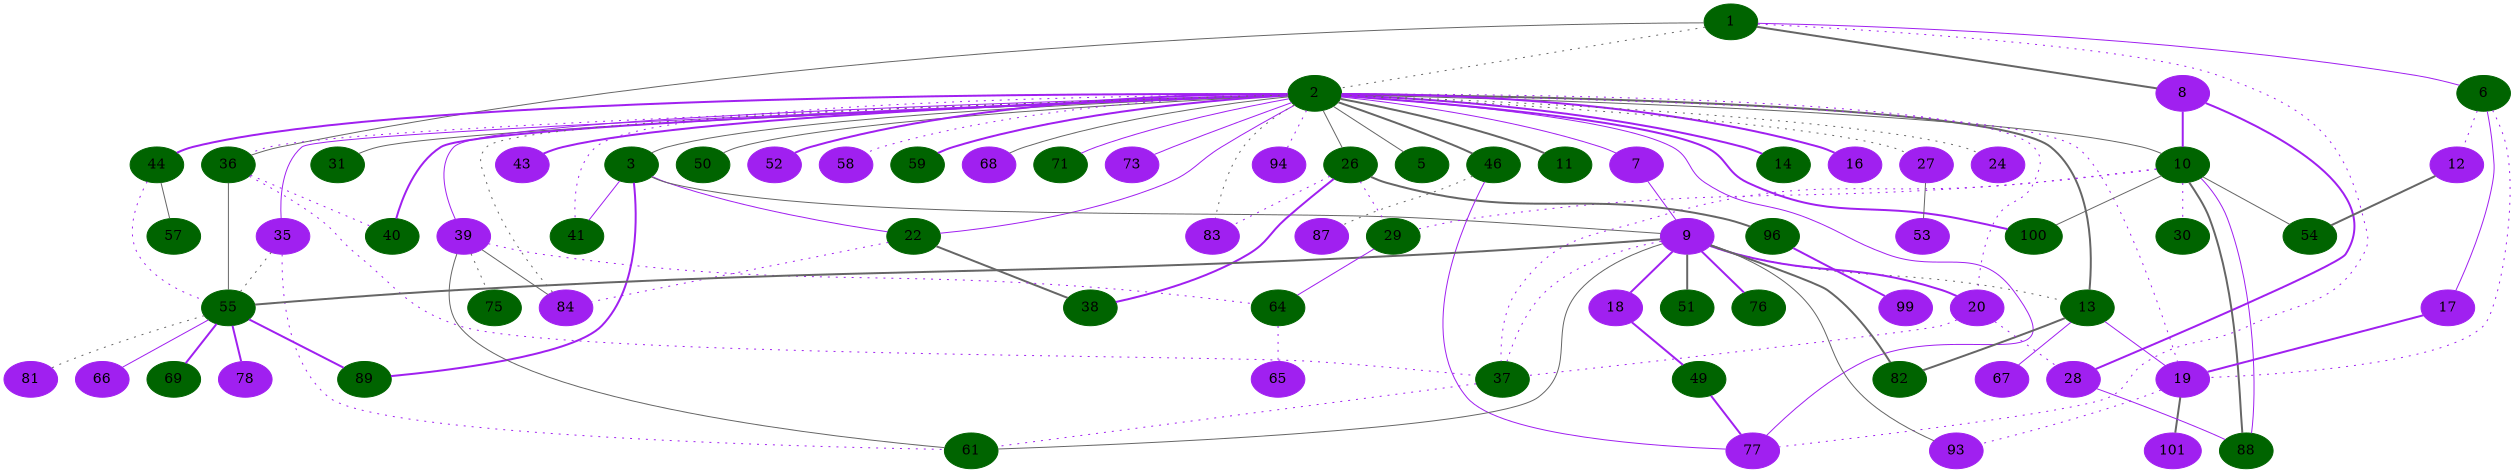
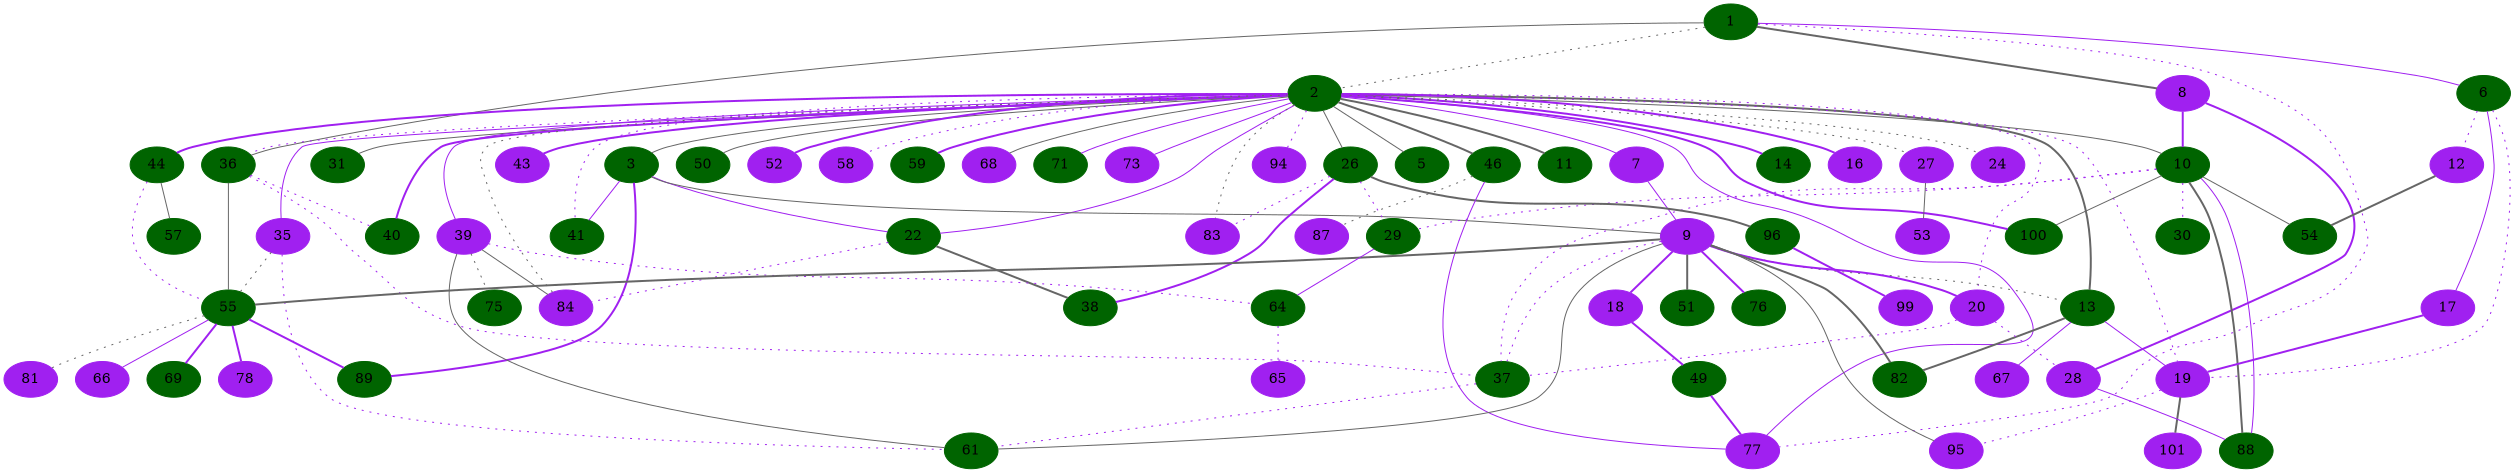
(1956, 451) -> (1956, 451)
